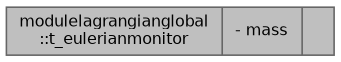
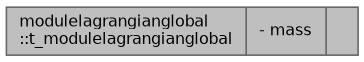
(114, 39) -> (126, 39)
